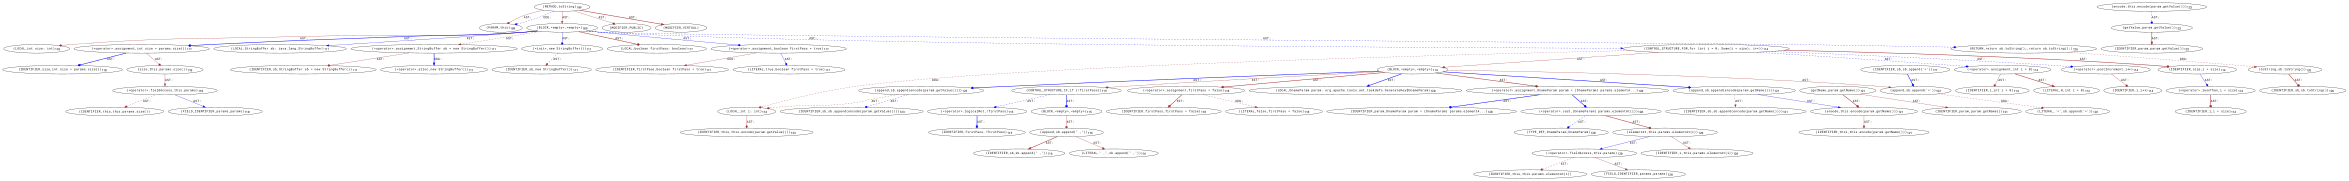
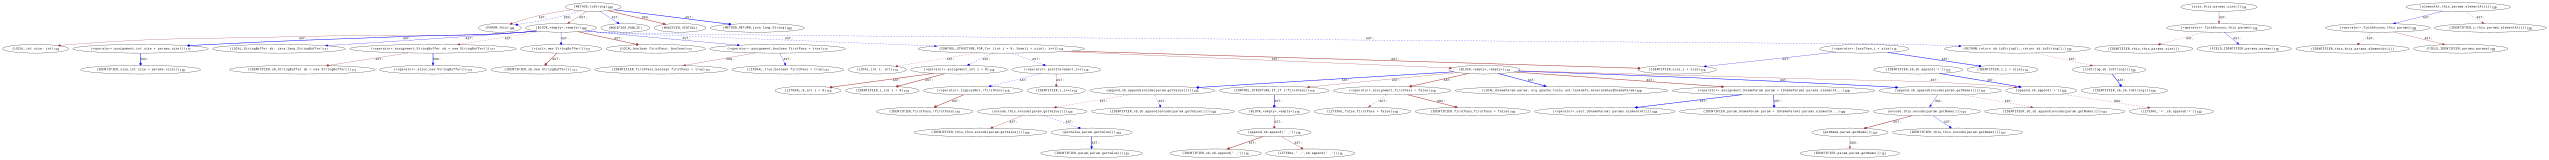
(593, 17) -> (608, 17)
(634, 17) -> (647, 17)
none -> (757, 28)
(2152, 37) -> (1092, 142)
(553, 58) -> (552, 58)
(112, 59) -> (146, 59)
(153, 59) -> none
(2185, 59) -> (2074, 59)
(1998, 79) -> (921, 80)
(2203, 79) -> (1771, 59)
(2293, 79) -> (2116, 79)
(937, 80) -> (952, 59)
(2034, 80) -> (883, 80)
(2087, 90) -> (829, 90)
(1850, 100) -> (1889, 122)
(2211, 100) -> (1933, 59)
(887, 101) -> (1157, 100)
(1023, 101) -> (1016, 80)
(1182, 101) -> (1442, 101)
(1240, 101) -> (1384, 101)
(1812, 101) -> (1940, 101)
(1918, 101) -> (1855, 143)
(834, 105) -> (1094, 101)
(747, 120) -> (1008, 121)
(977, 120) -> (950, 100)
(1864, 120) -> (1941, 121)
(1627, 122) -> none
(1561, 132) -> none
(1680, 142) -> (2473, 17)
